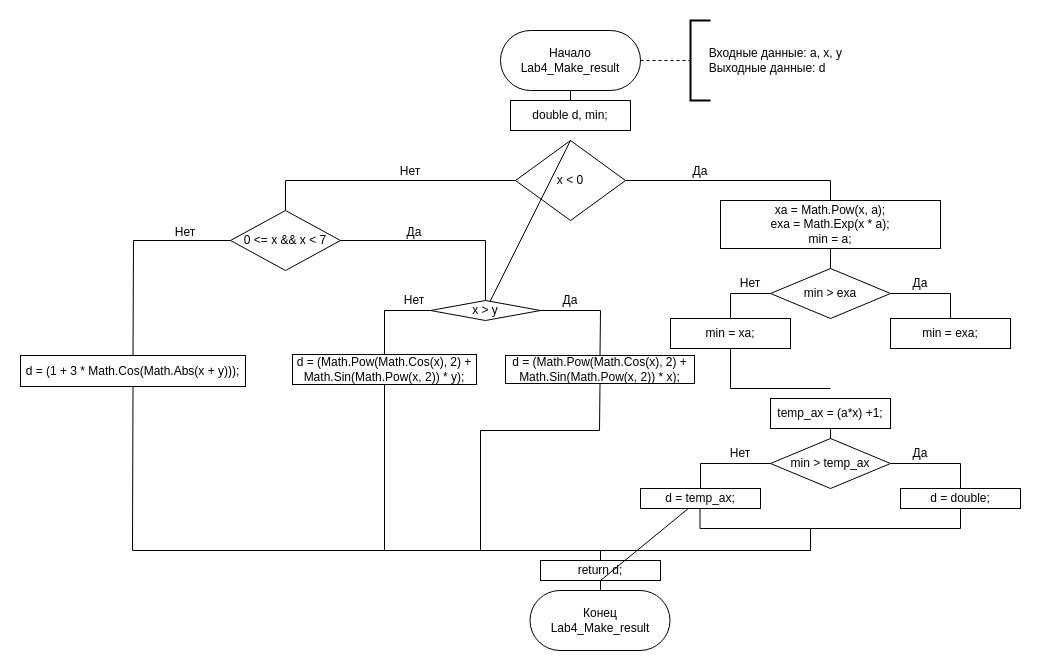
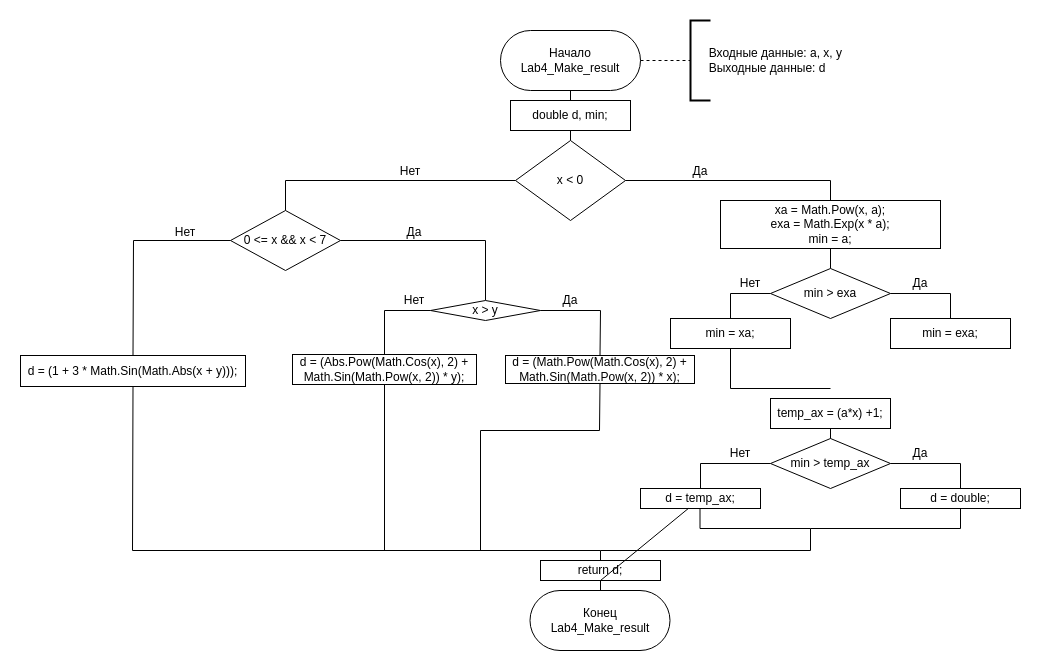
(531, 220) -> (571, 136)
(385, 370) -> (385, 370)
(133, 372) -> (133, 372)
